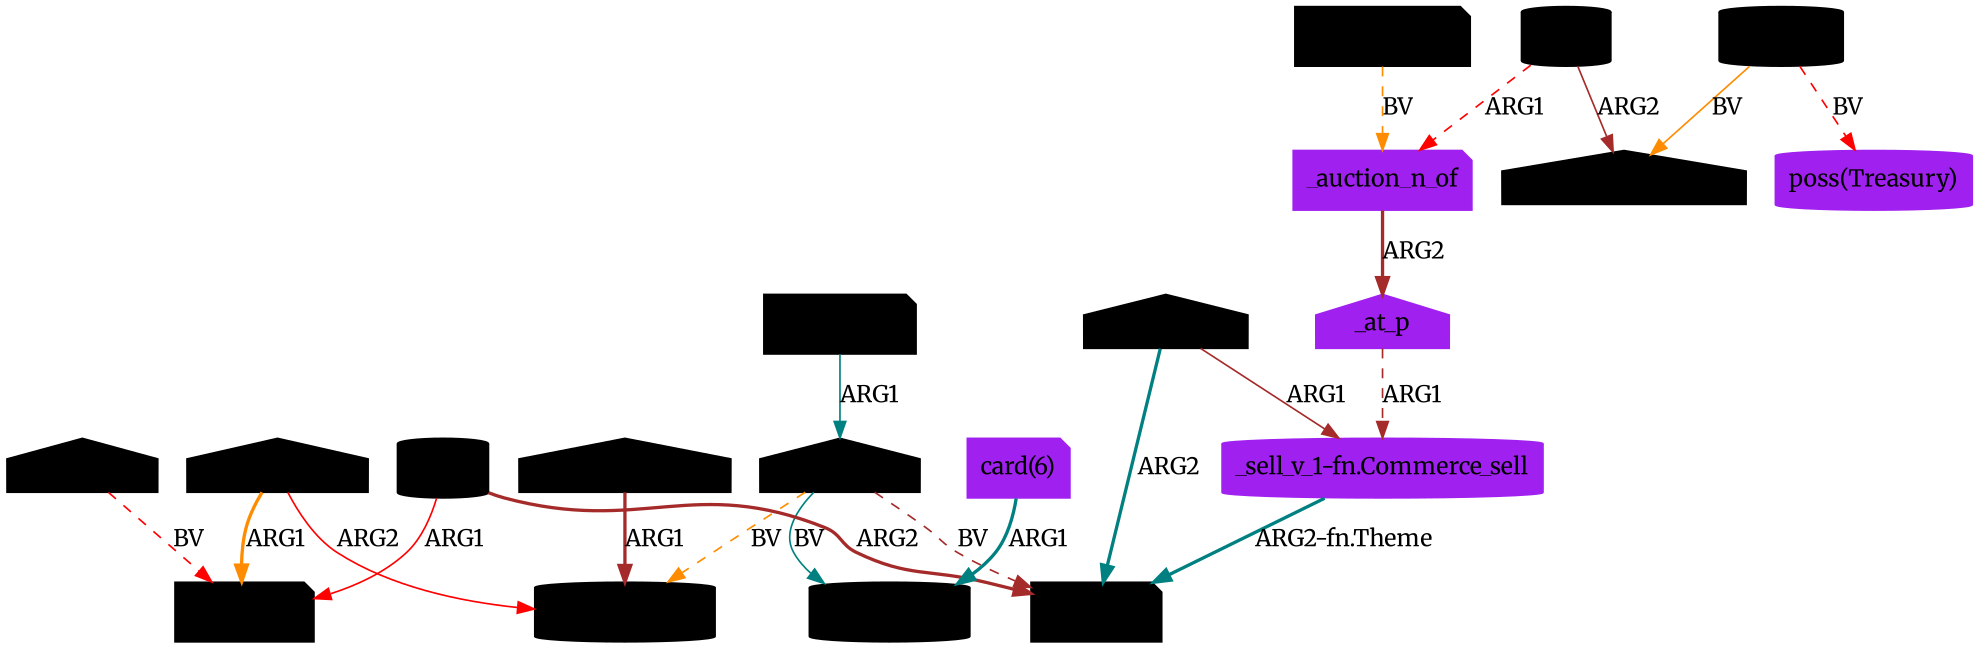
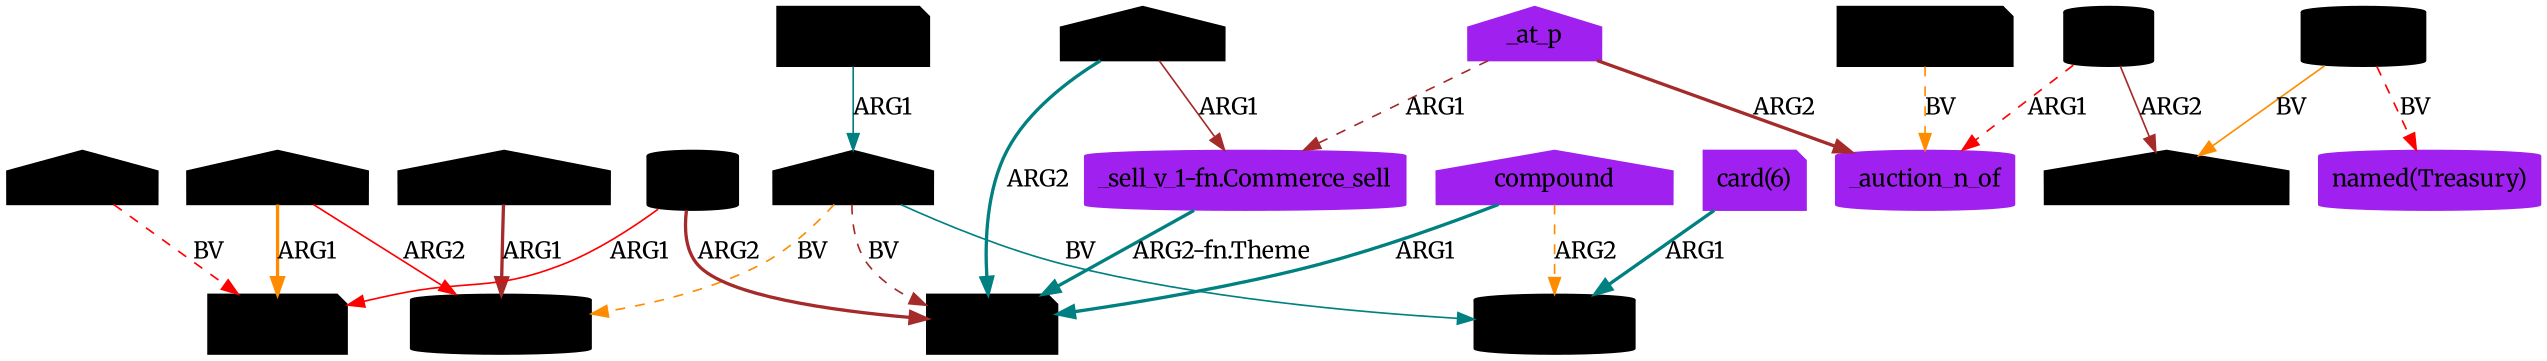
(1383, 180) -> (1925, 180)
none -> (1555, 180)
(1874, 180) -> (2430, 180)
(1383, 244) -> (1716, 103)
